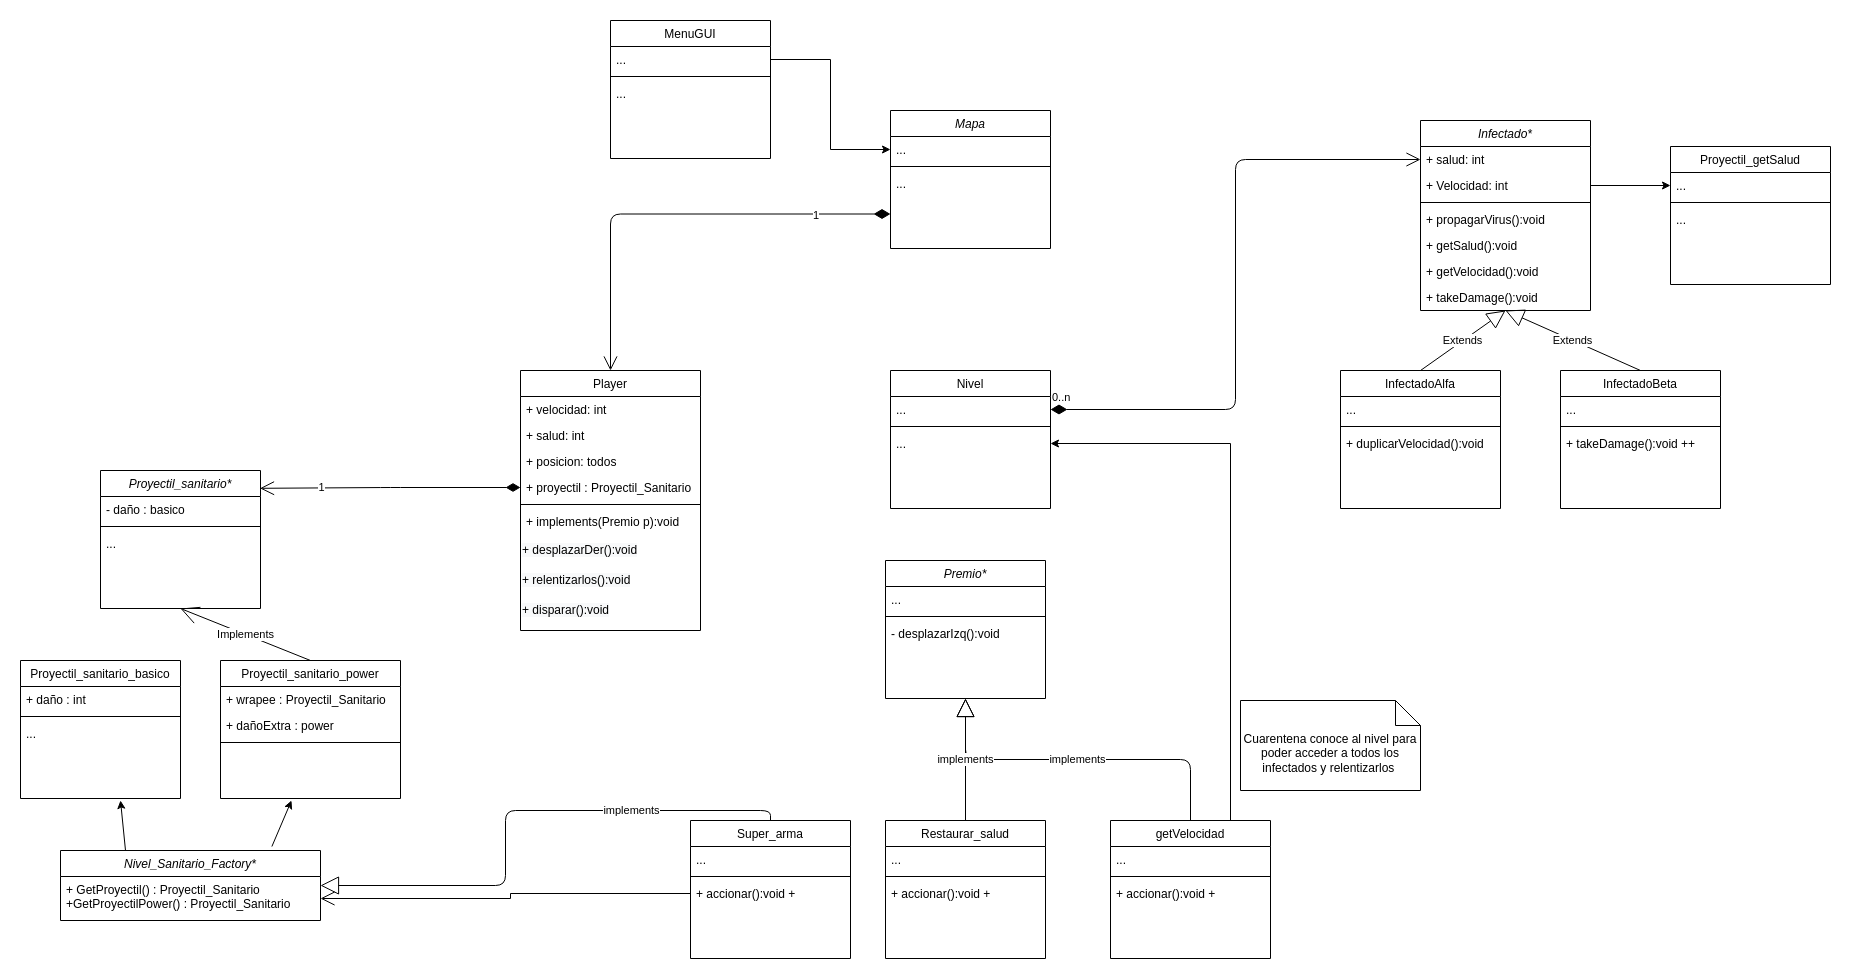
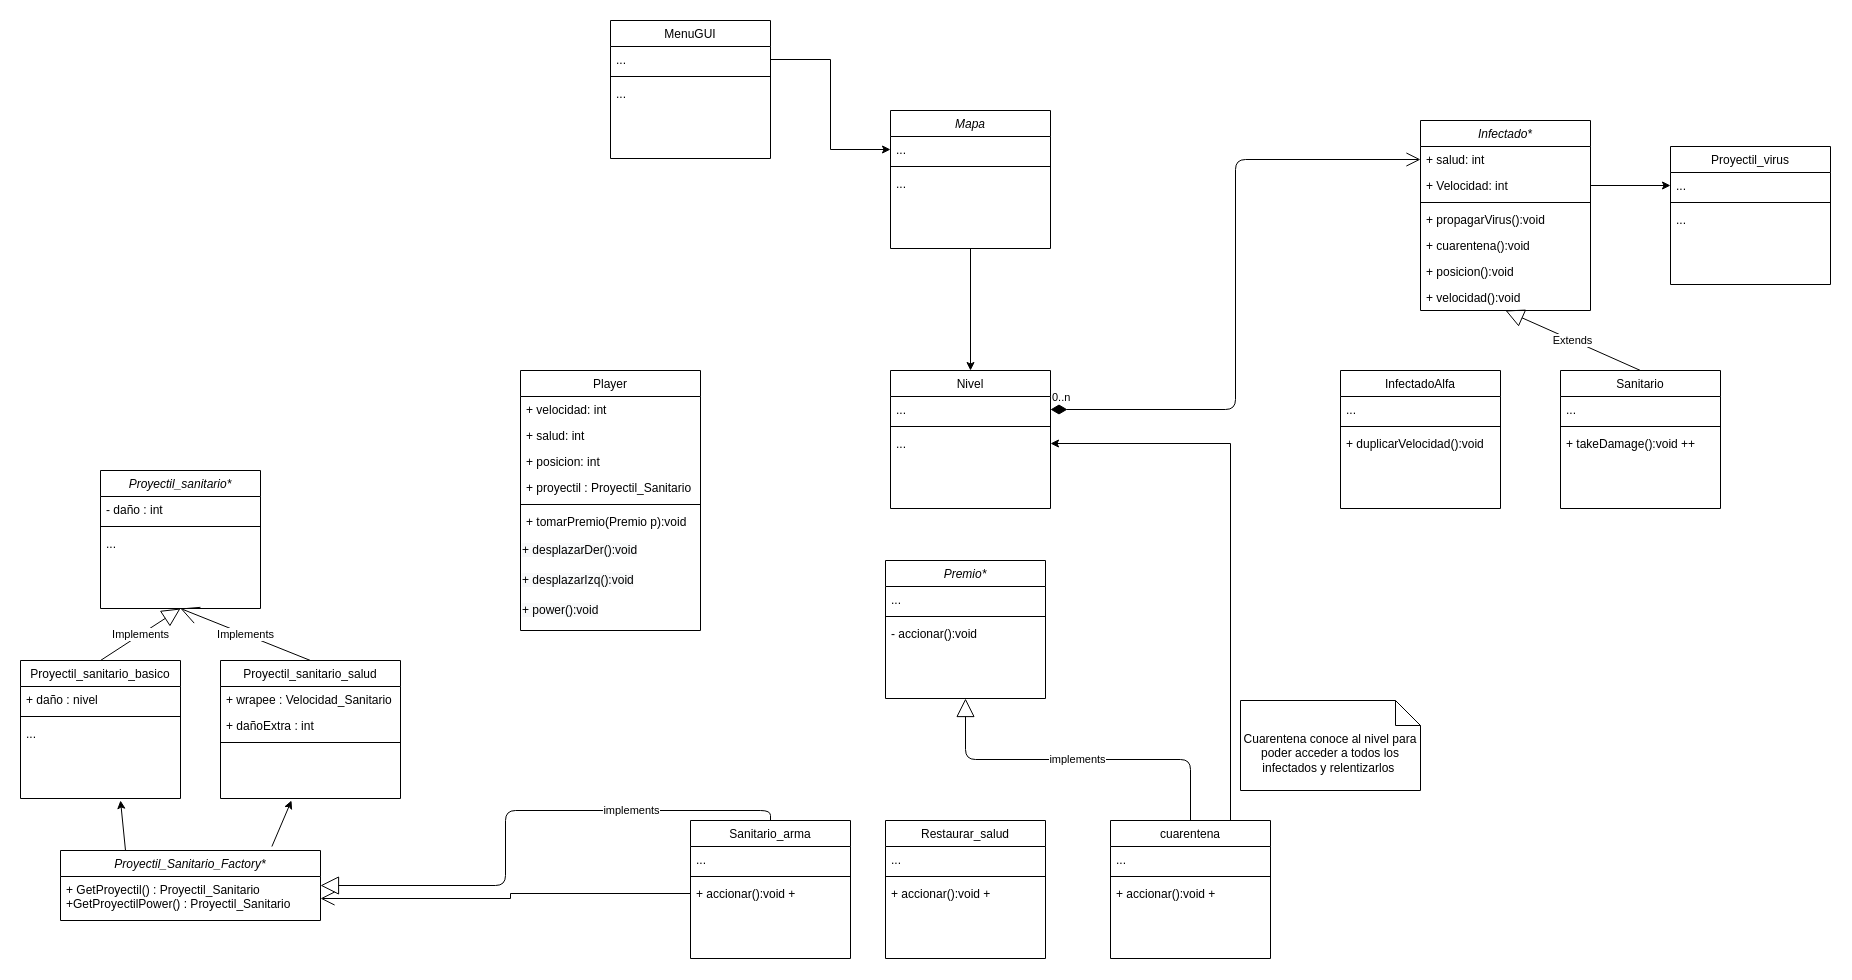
(1750, 160) -> (1750, 160)
(671, 214) -> none
(1477, 246) -> (1485, 246)
(1489, 272) -> (1475, 272)
(1485, 298) -> (1479, 298)
none -> (971, 307)
(1455, 346) -> none
(1640, 384) -> (1640, 384)
(575, 462) -> (567, 462)
(385, 488) -> none
(149, 510) -> (139, 510)
(606, 522) -> (611, 522)
(587, 581) -> (587, 581)
(573, 611) -> (565, 611)
(955, 634) -> (942, 634)
none -> (133, 639)
(310, 674) -> (310, 674)
(59, 700) -> (64, 700)
(314, 700) -> (314, 700)
(284, 726) -> (275, 726)
(966, 789) -> none
(770, 834) -> (770, 834)
(1190, 834) -> (1190, 834)
(190, 864) -> (190, 864)
